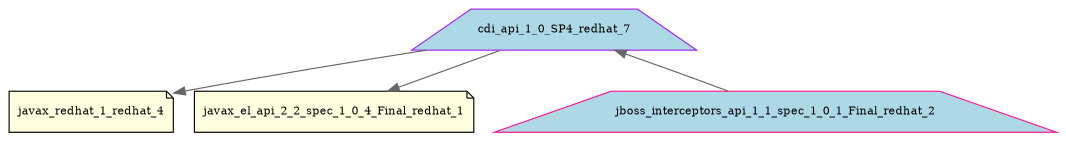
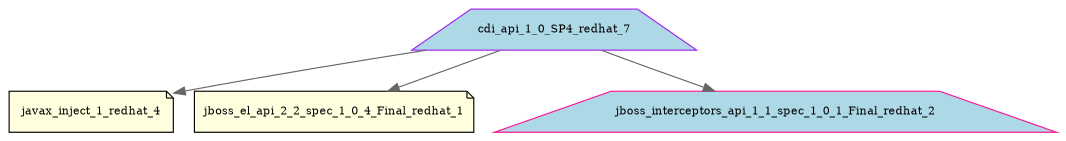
(677, 72) -> (652, 69)
(91, 112) -> (91, 112)
(334, 112) -> (334, 112)
